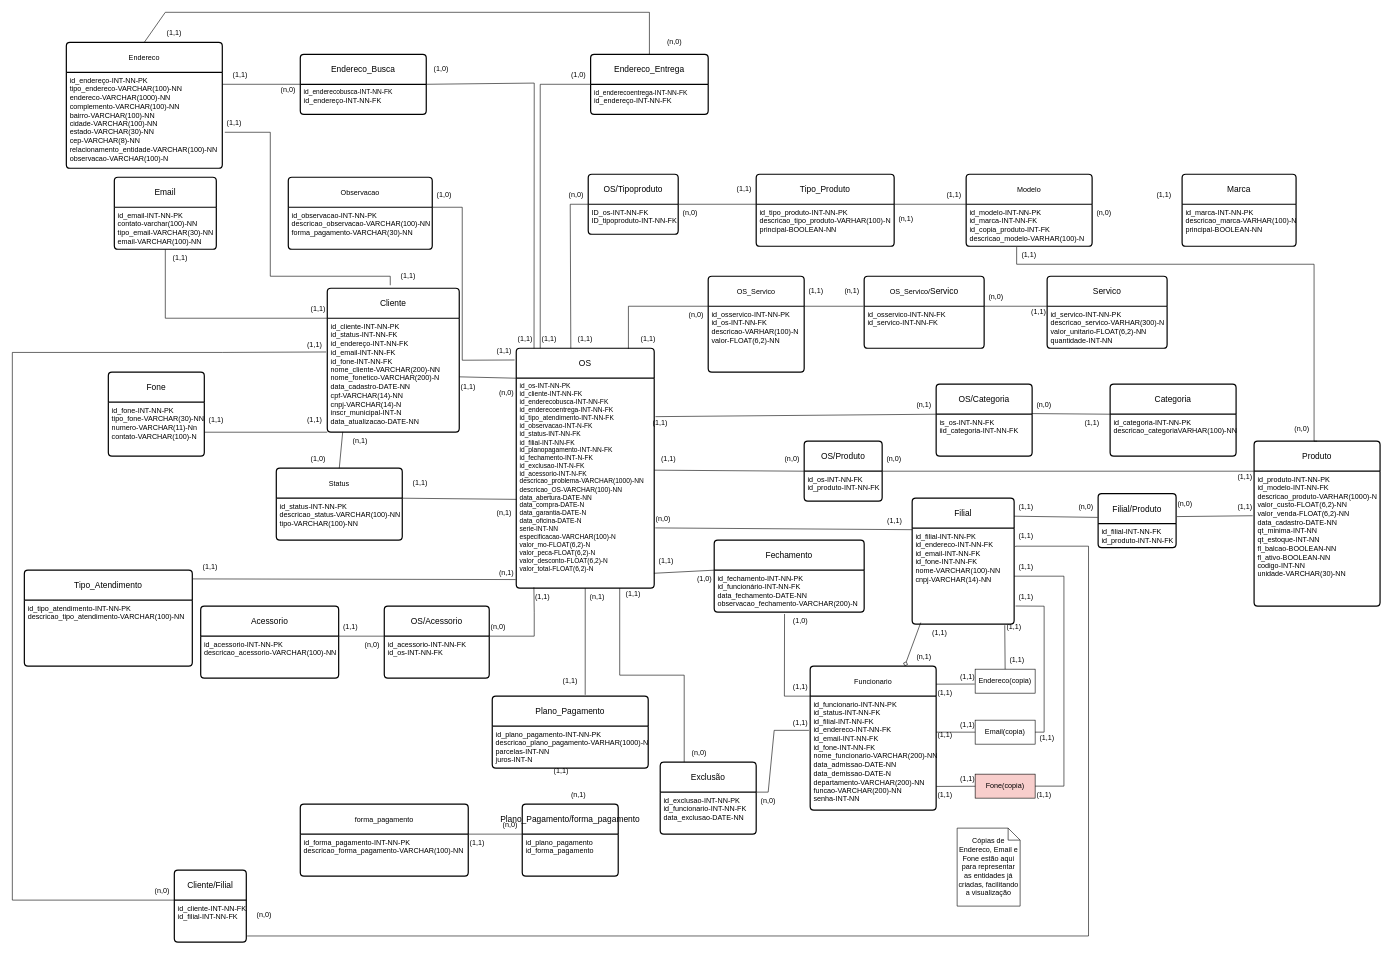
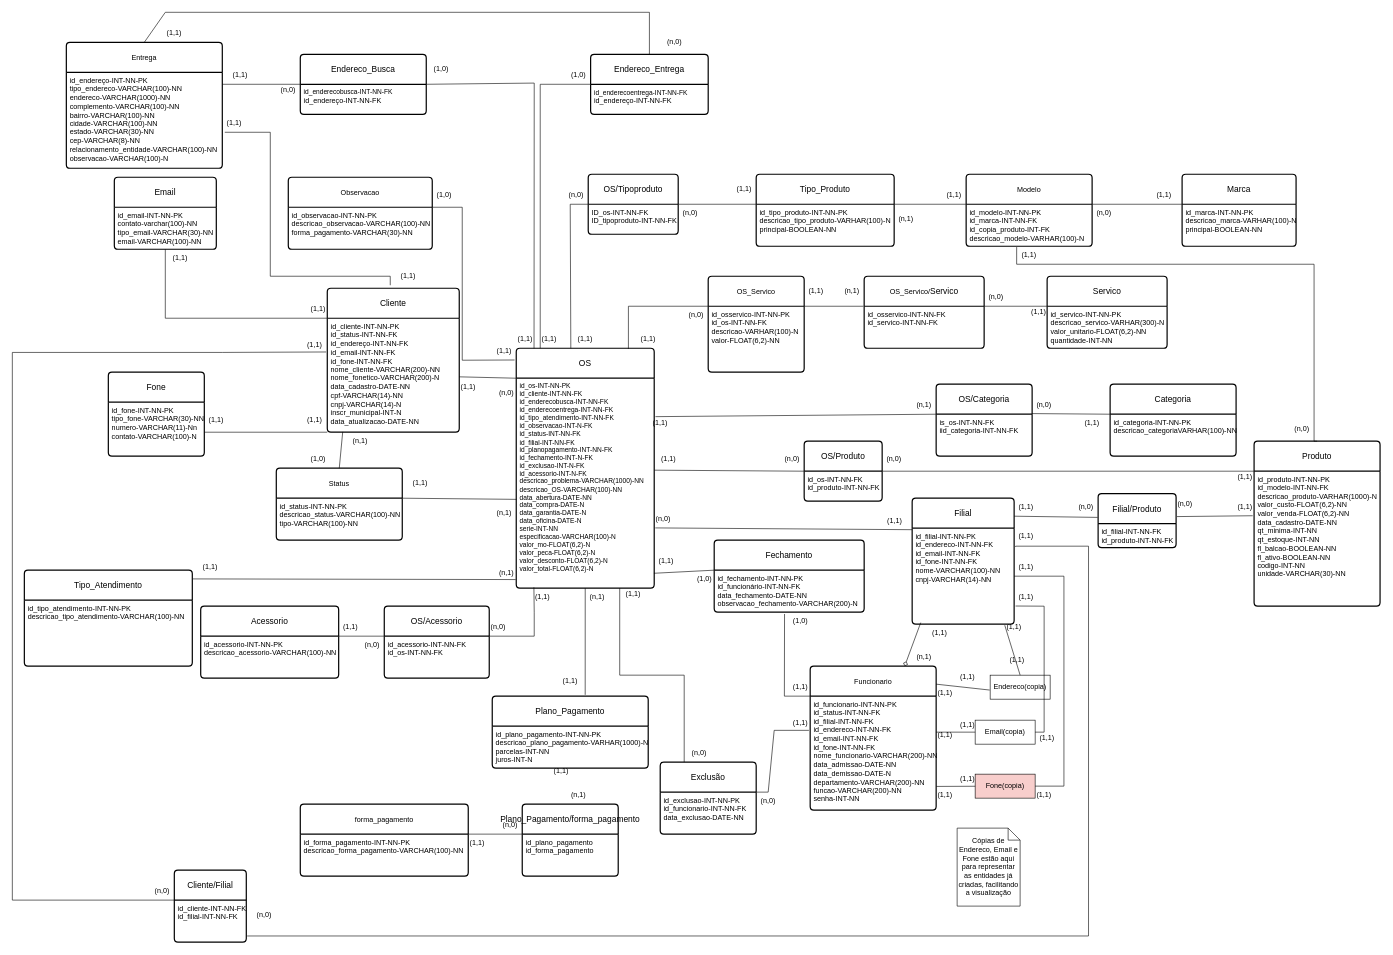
(144, 57) -> (144, 57)
none -> (1137, 204)
(1005, 681) -> (1020, 687)
